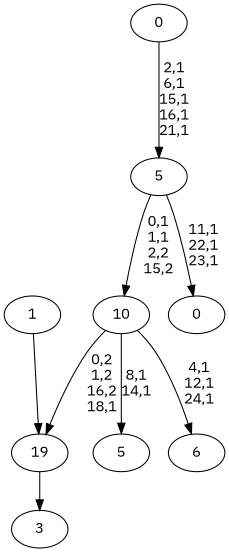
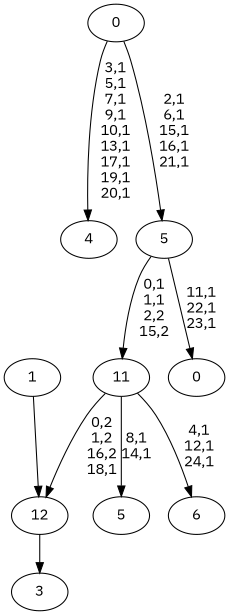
none -> (89, 239)
(121, 315) -> (121, 378)
(40, 453) -> (40, 516)
